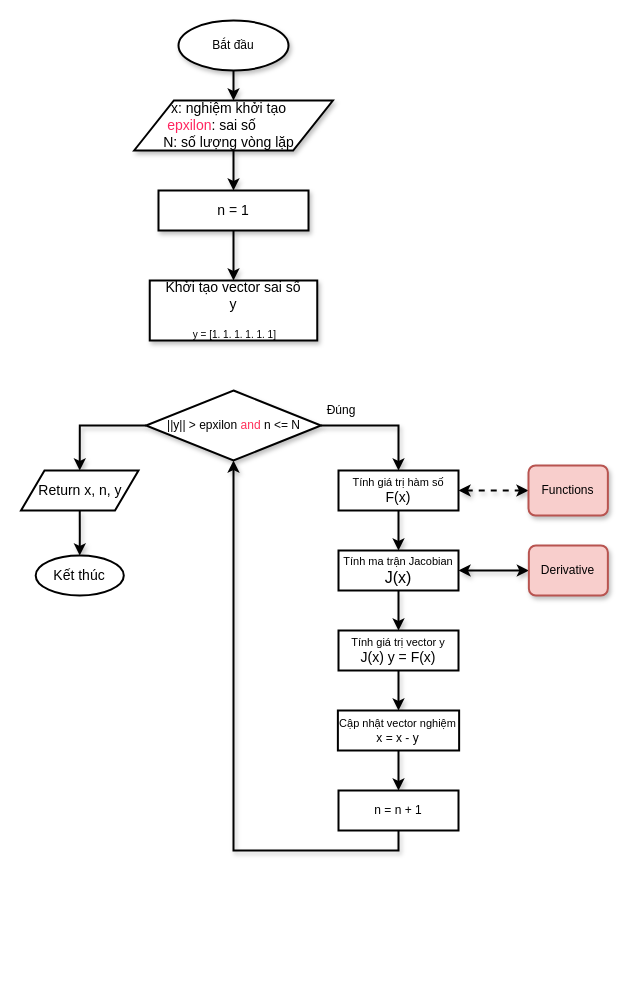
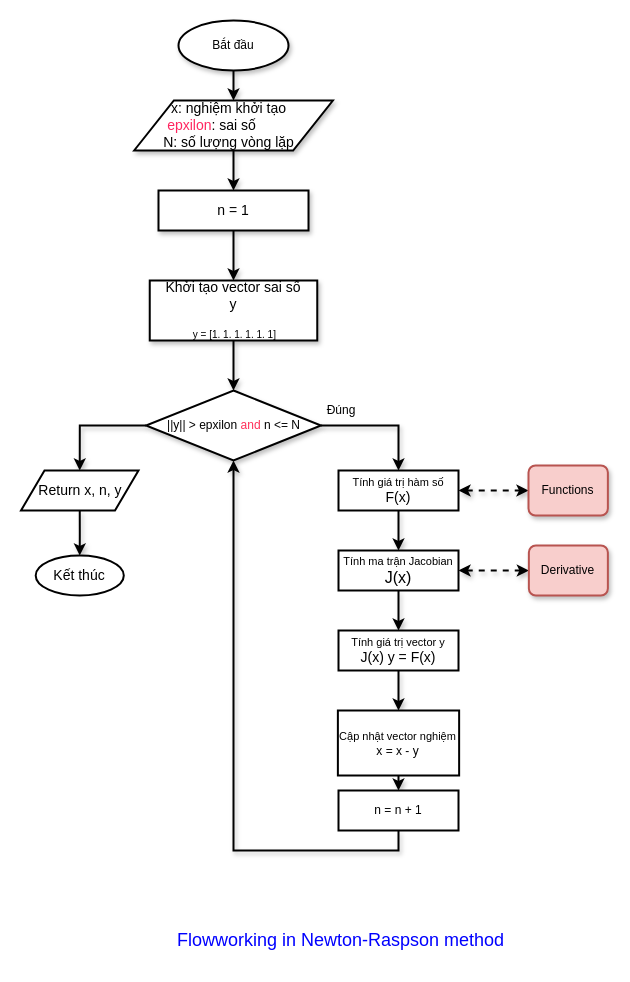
none -> (234, 361)
(492, 571) -> (492, 571)
(399, 731) -> (399, 743)
none -> (341, 941)
